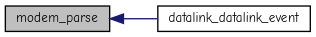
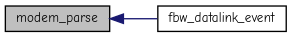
(234, 19) -> (222, 19)
